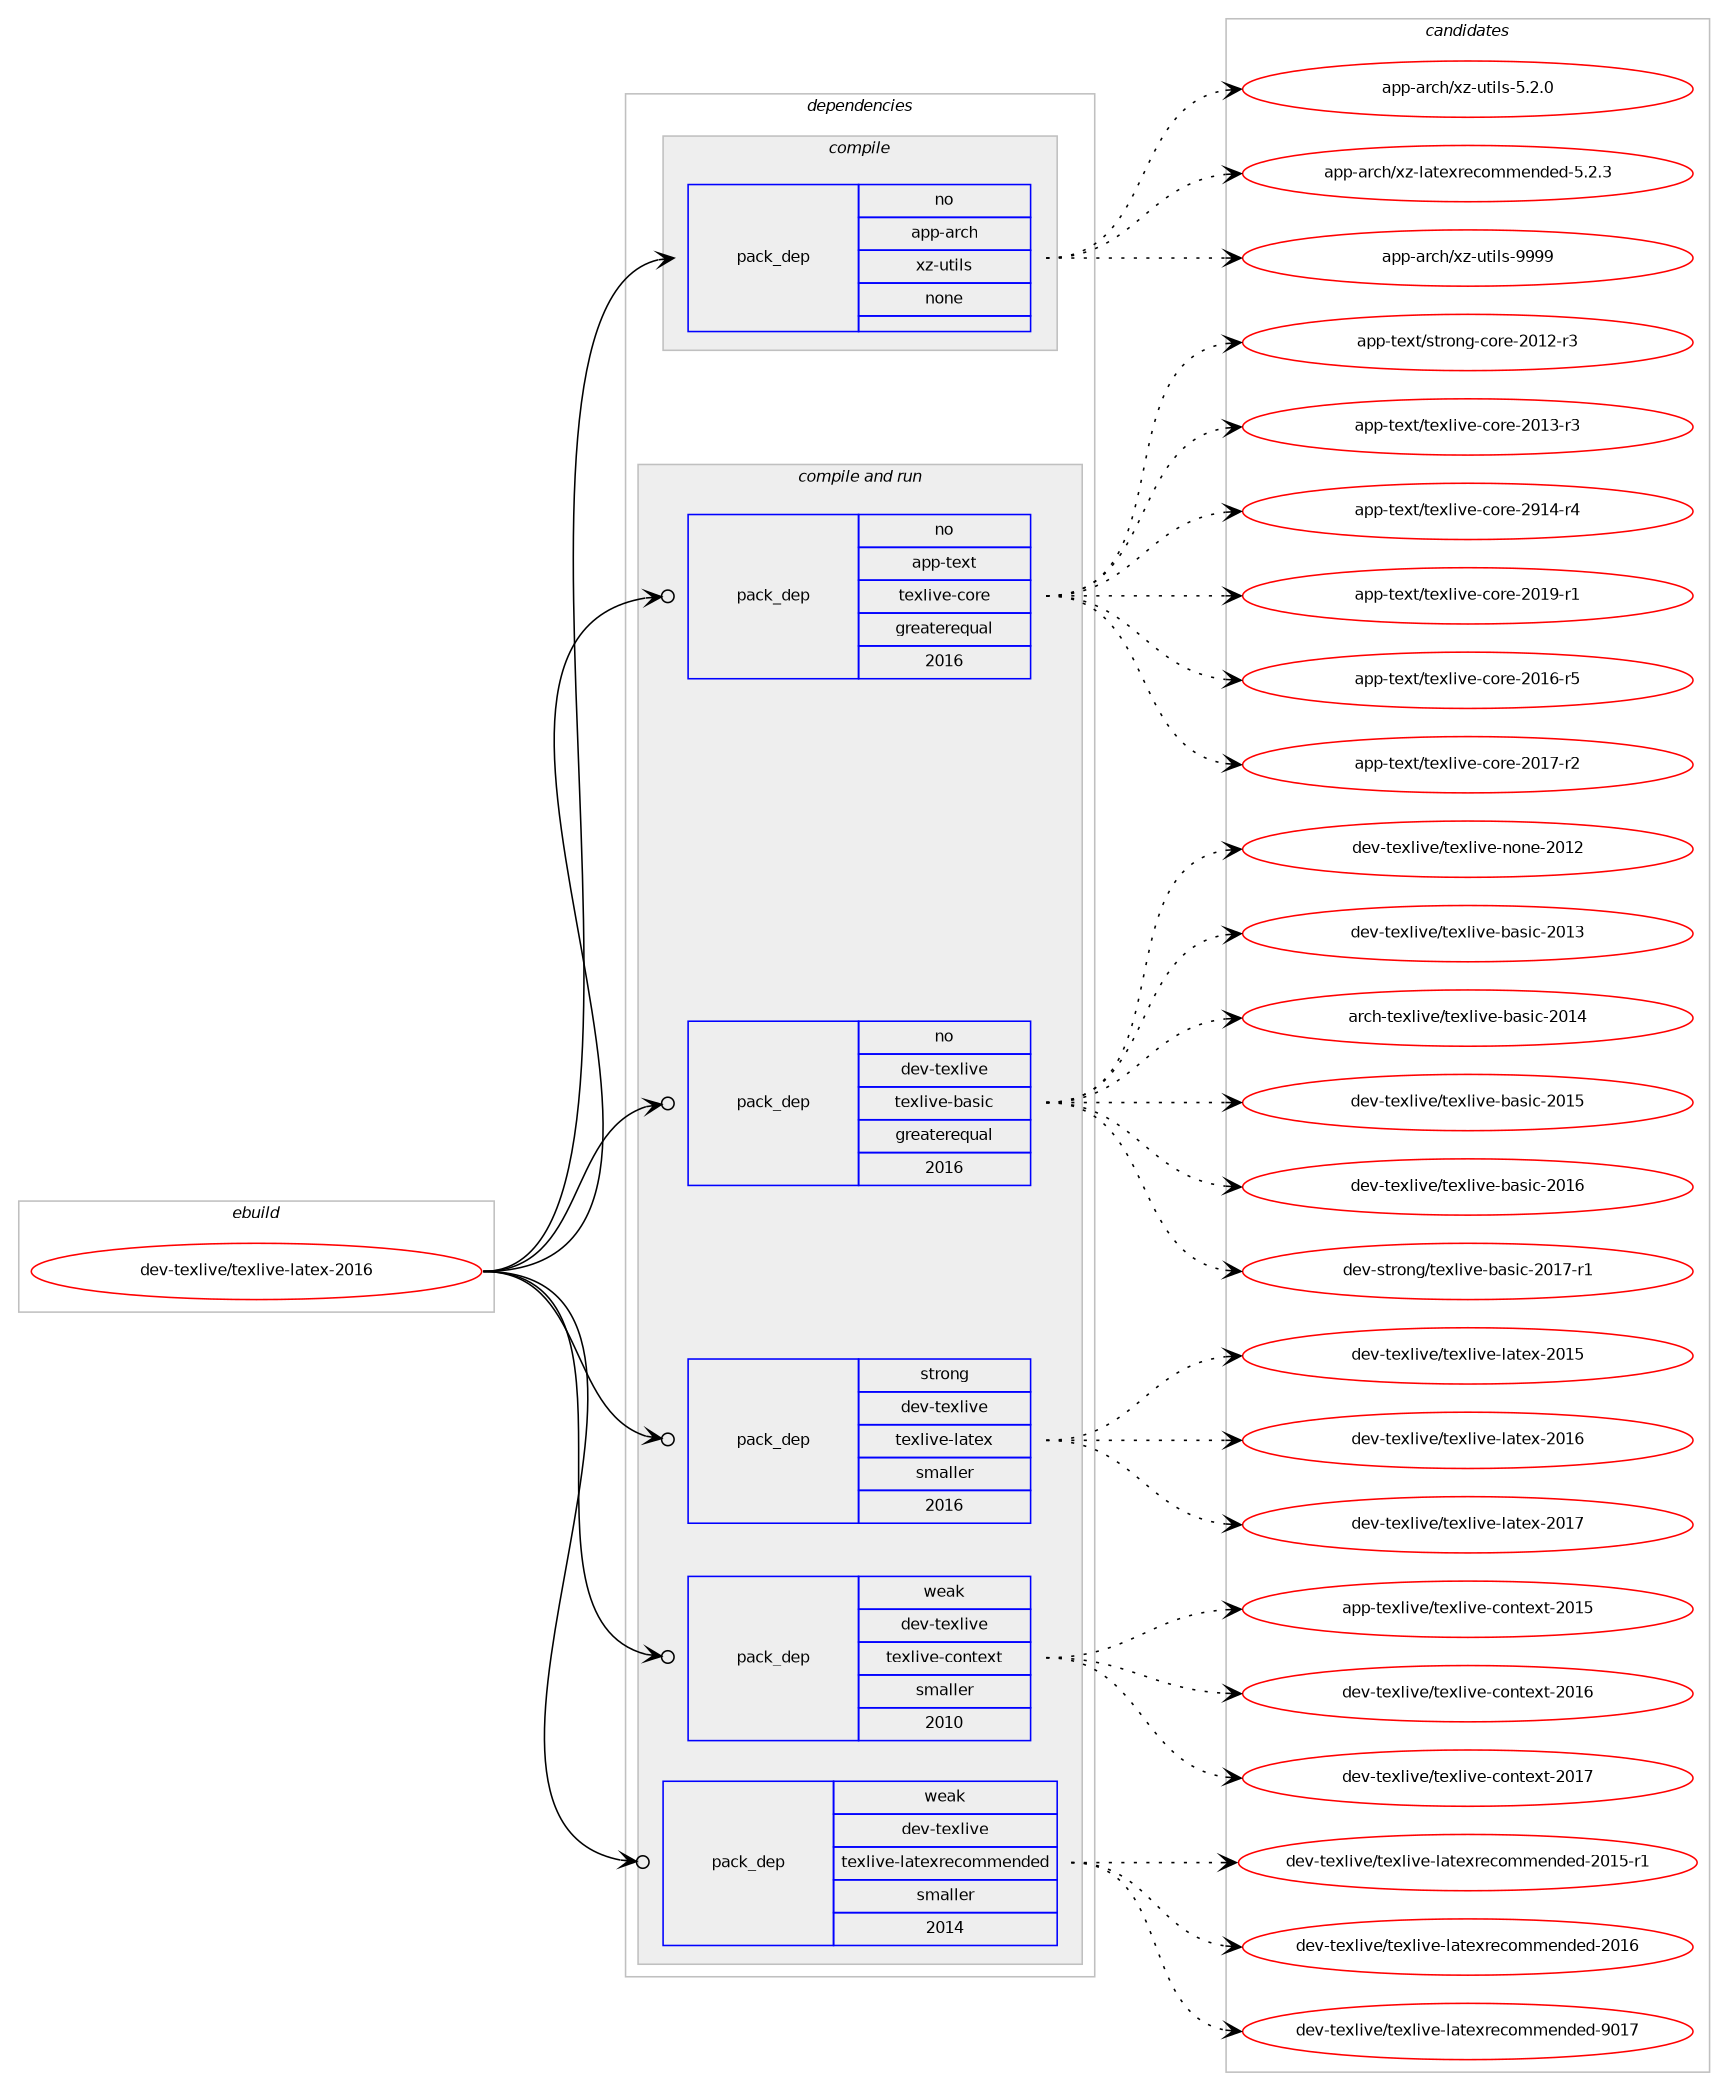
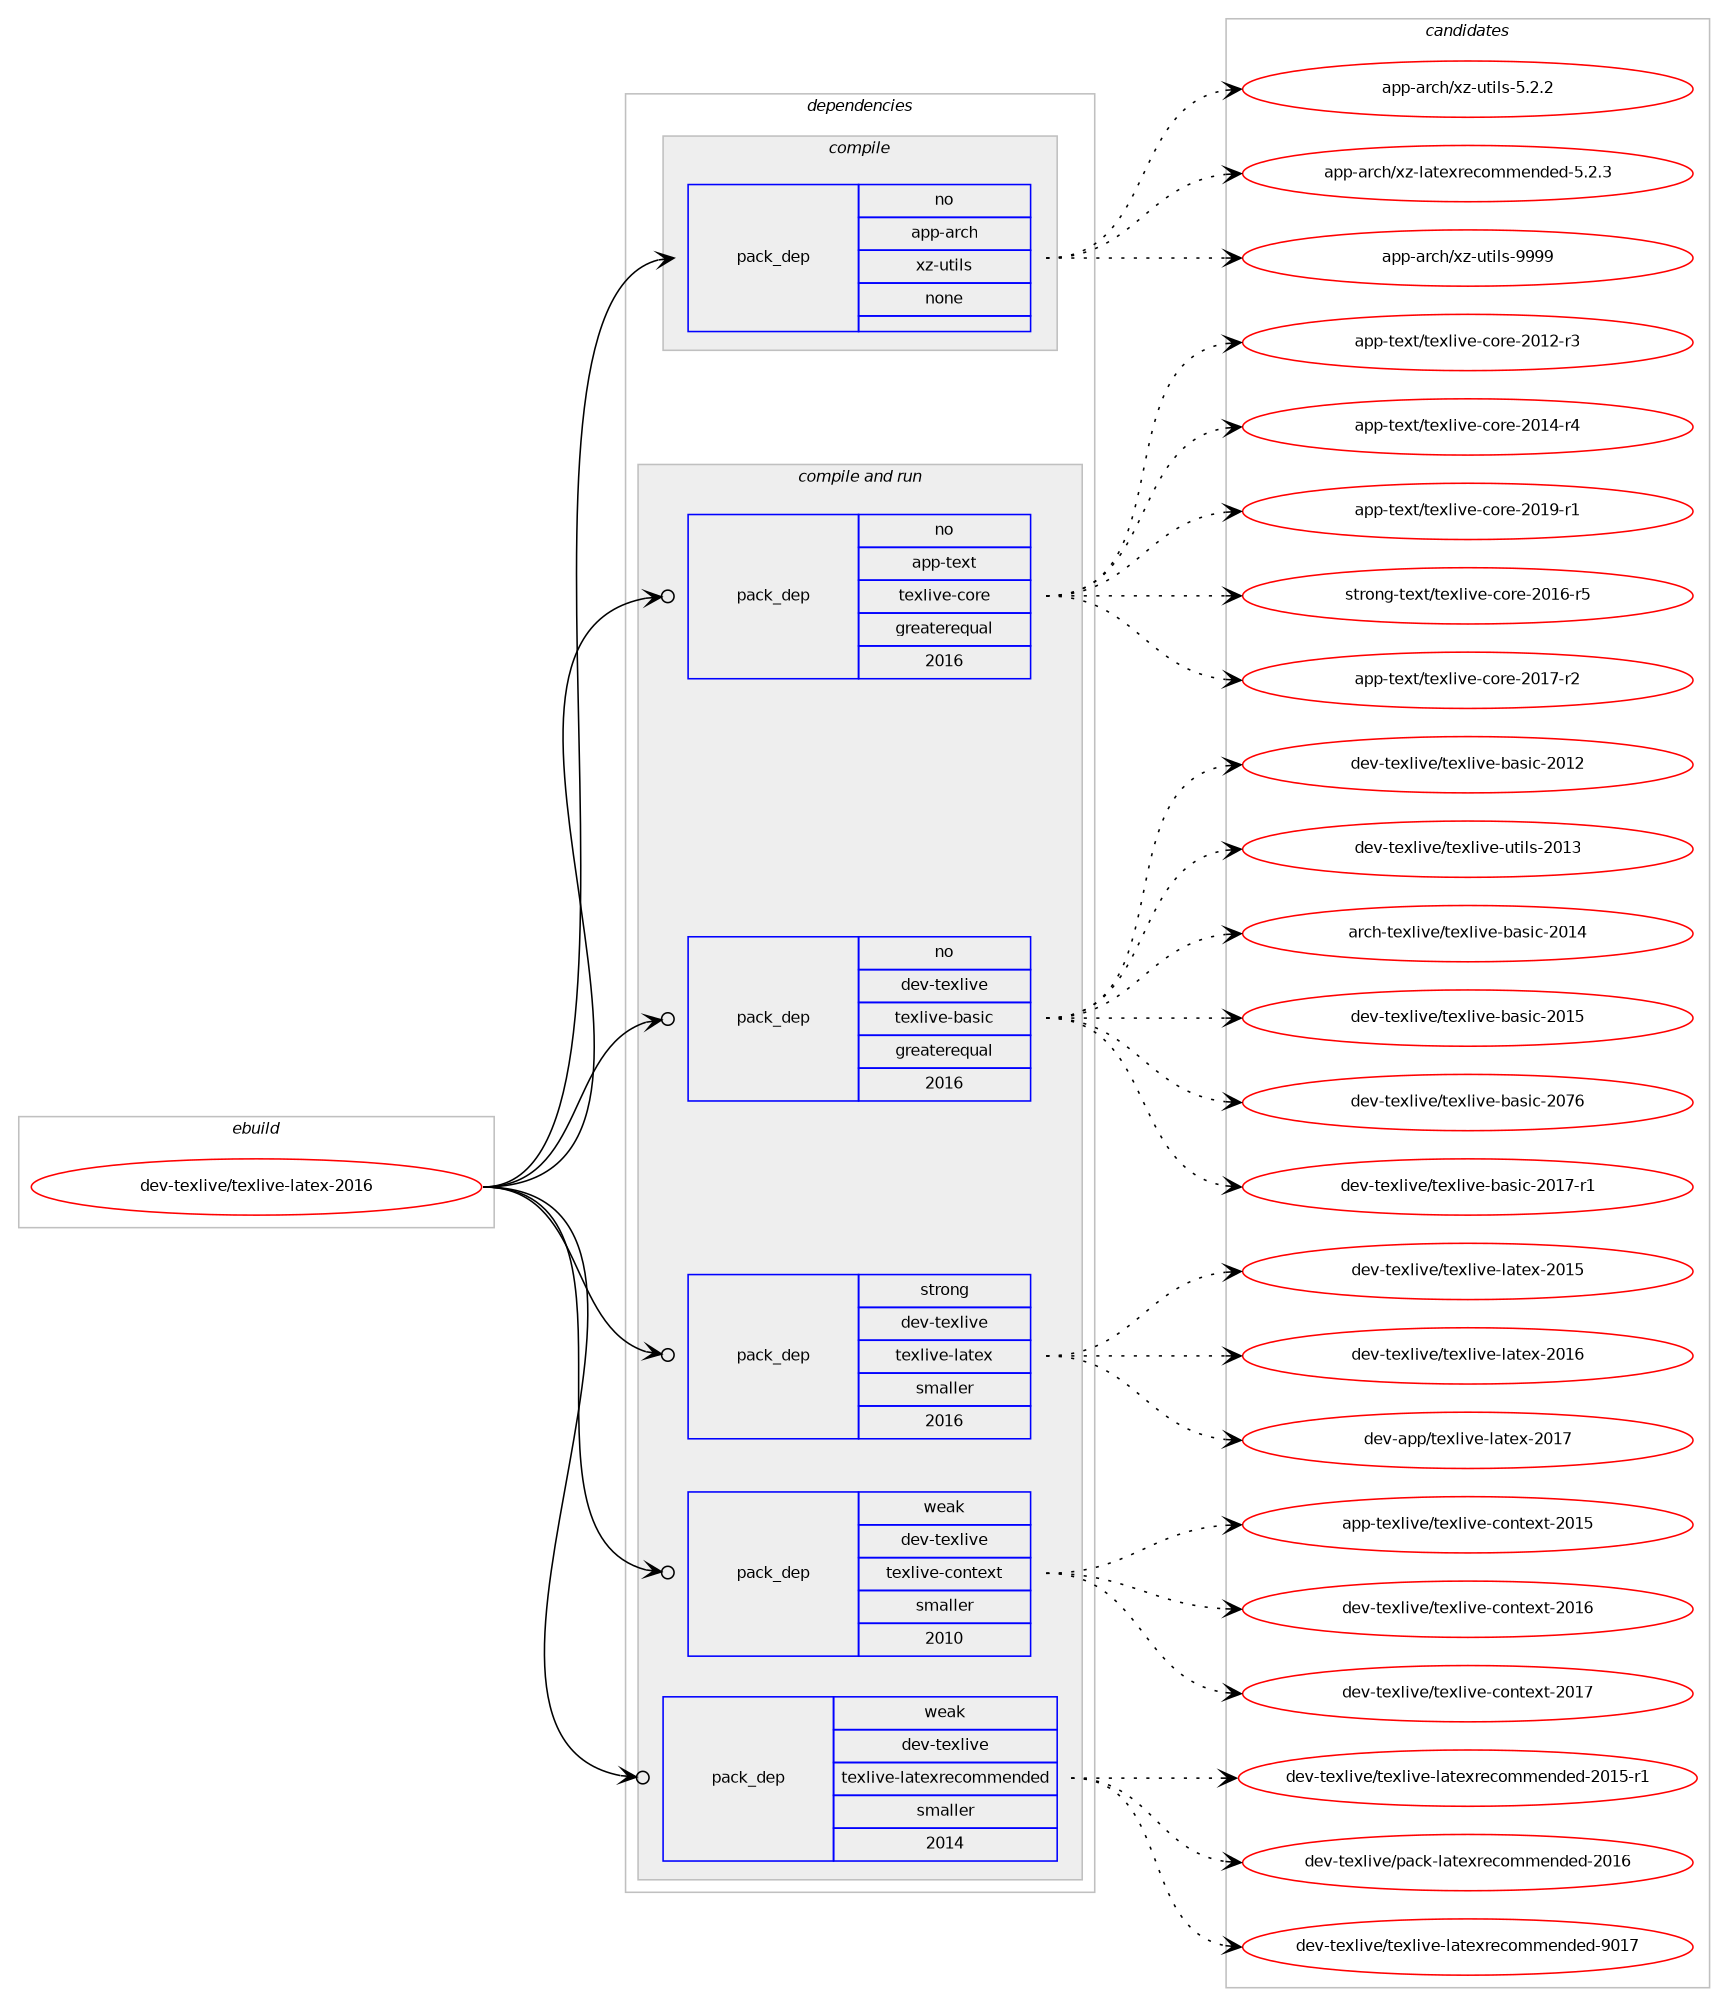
(1468, 89) -> (1468, 89)
(1468, 342) -> (1468, 342)
(1468, 427) -> none
(1468, 511) -> (1468, 427)
(1468, 680) -> (1468, 596)
(1468, 849) -> (1468, 765)
(1468, 934) -> (1468, 849)
(1468, 1187) -> (1468, 1103)
(1468, 1271) -> (1468, 1187)
(1468, 1525) -> (1468, 1440)
(1468, 1947) -> (1468, 1863)
